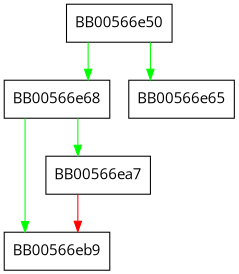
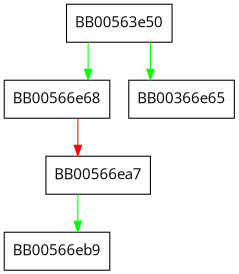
(119, 23) -> (119, 23)
(182, 99) -> (182, 99)
(78, 132) -> (78, 132)
(25, 170) -> none
(78, 208) -> (78, 208)
